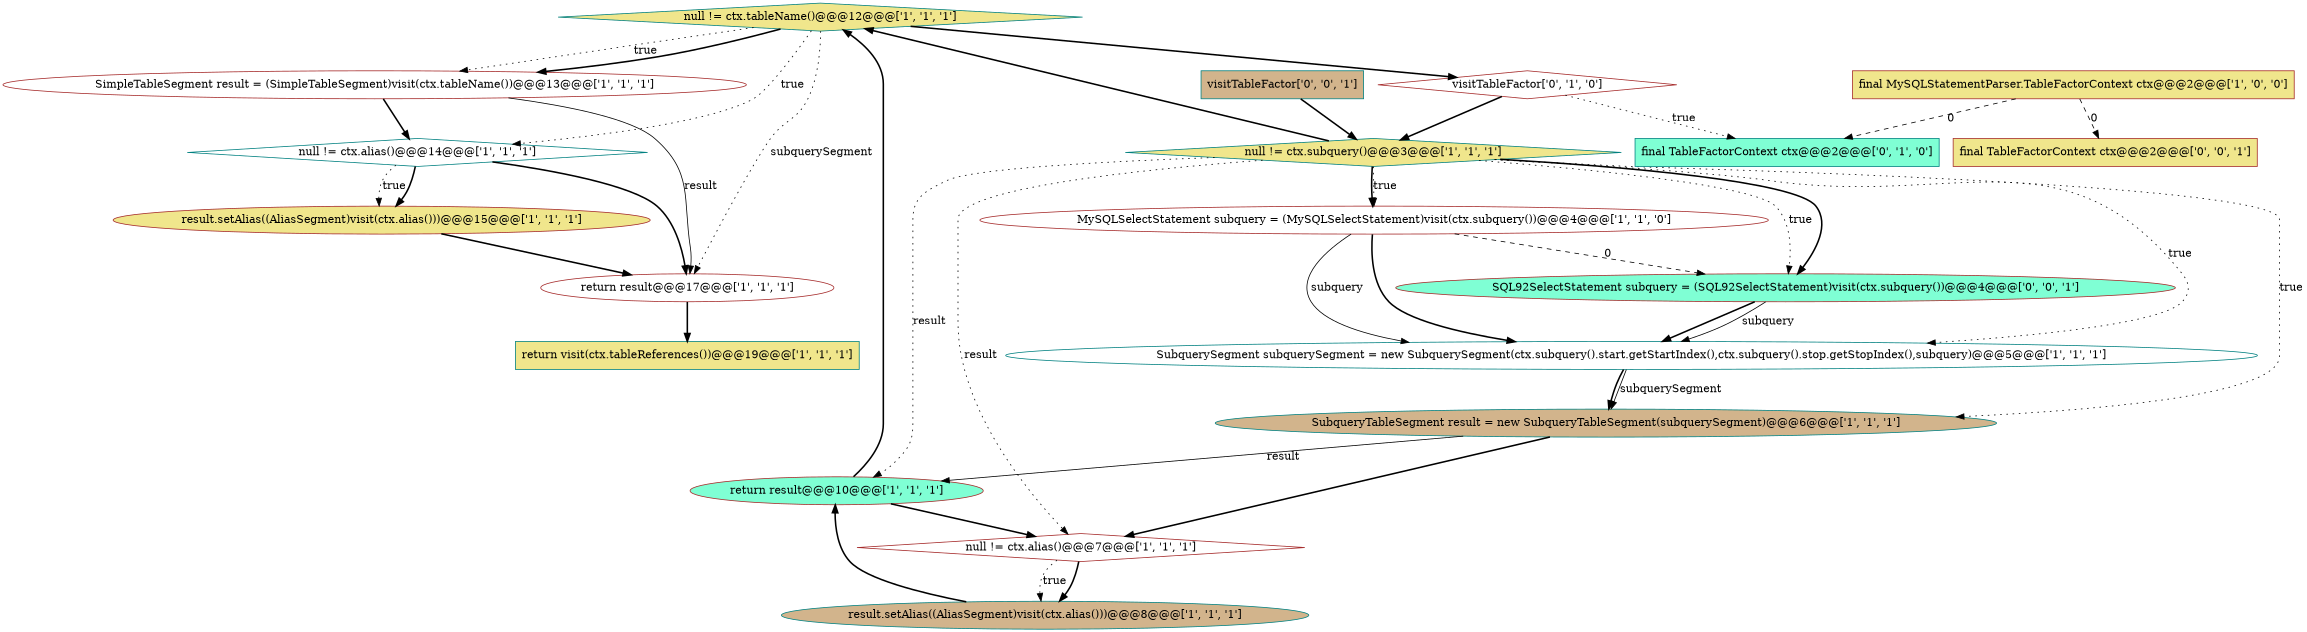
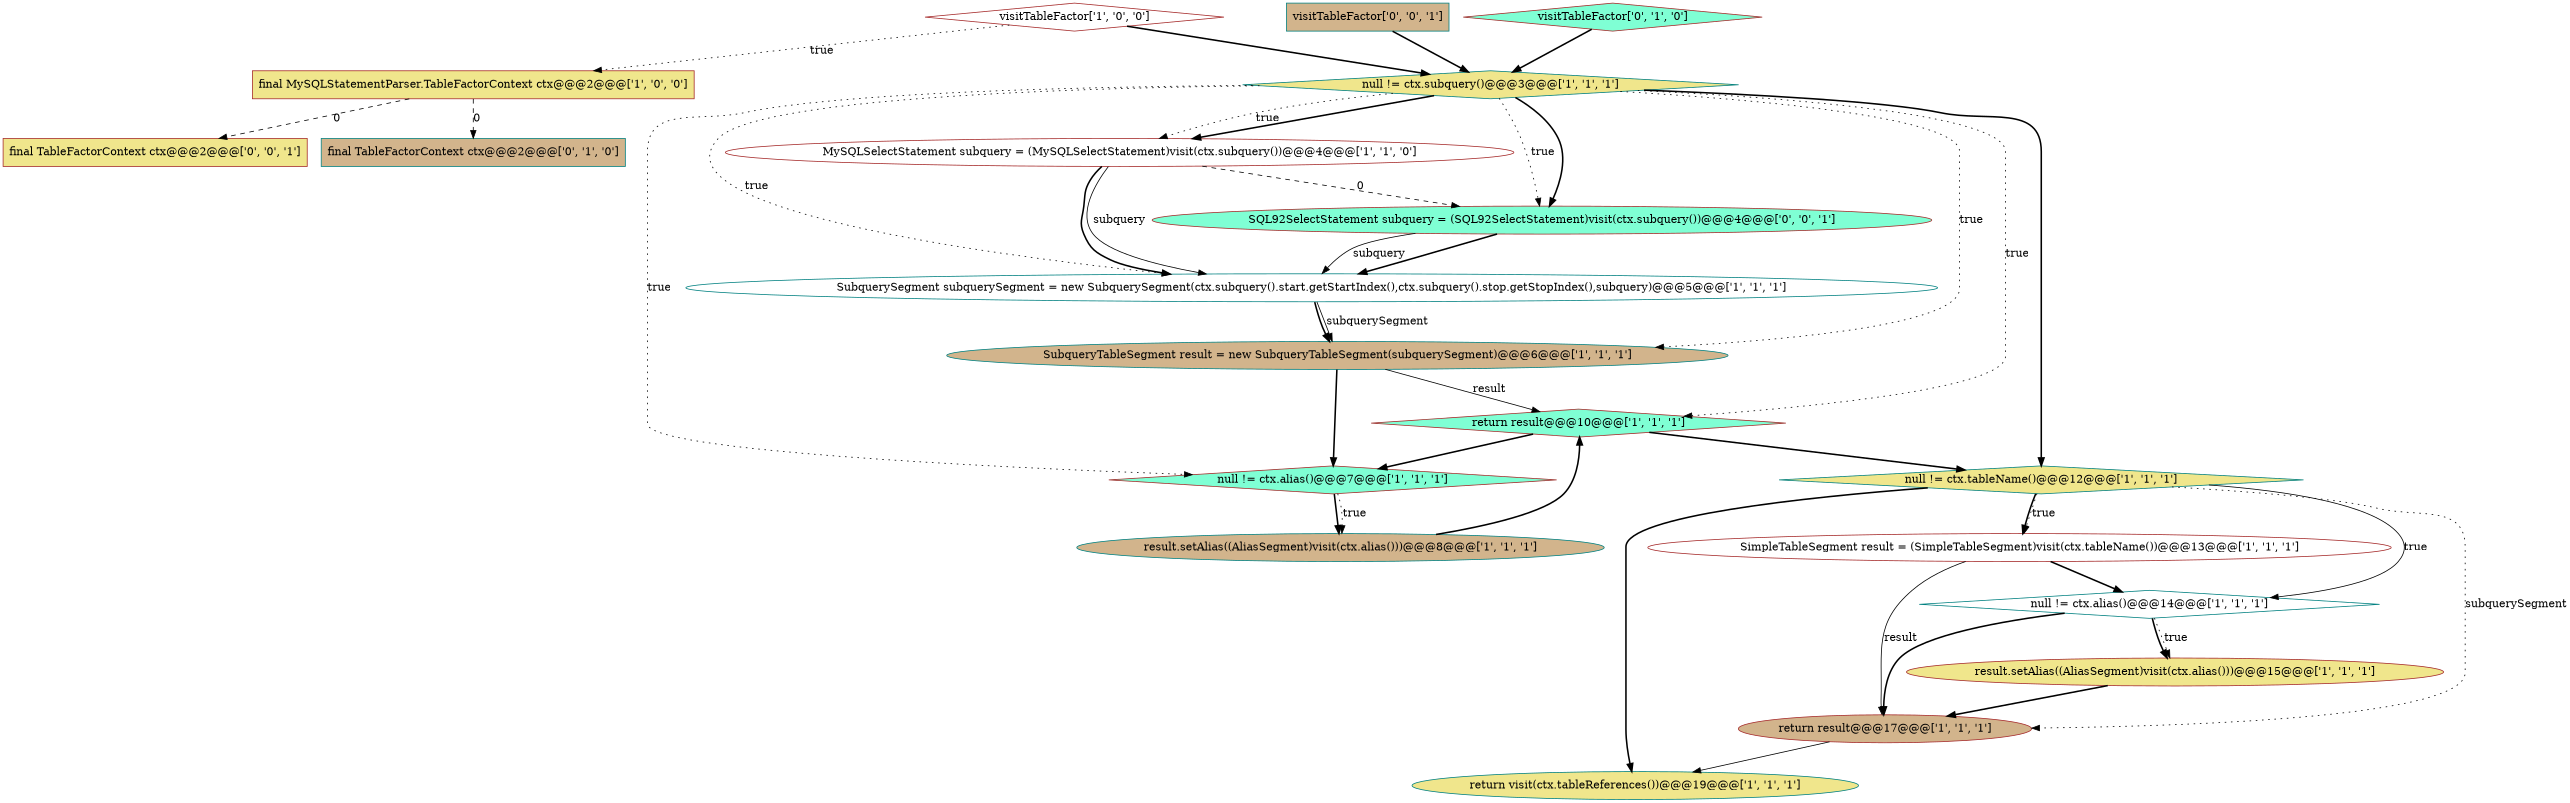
none -> (1074, 17)
(1180, 51) -> (1666, 523)
(1527, 85) -> (1613, 17)
(1646, 116) -> none
(683, 121) -> (2382, 521)
(1787, 152) -> (473, 152)
(687, 288) -> (1885, 729)
(687, 318) -> (1765, 756)
(930, 322) -> (2018, 254)
(687, 355) -> (1635, 786)
(981, 355) -> (660, 288)
(837, 491) -> (1578, 423)
(1081, 548) -> (1333, 480)
